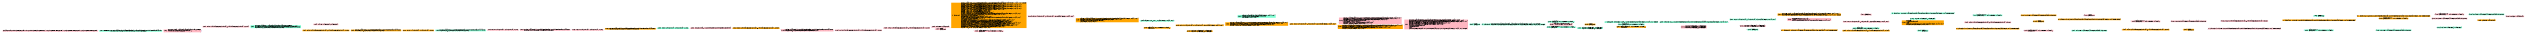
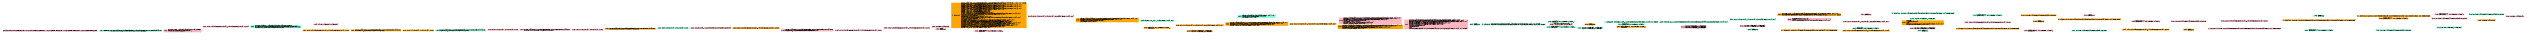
none -> (1923, 28)
